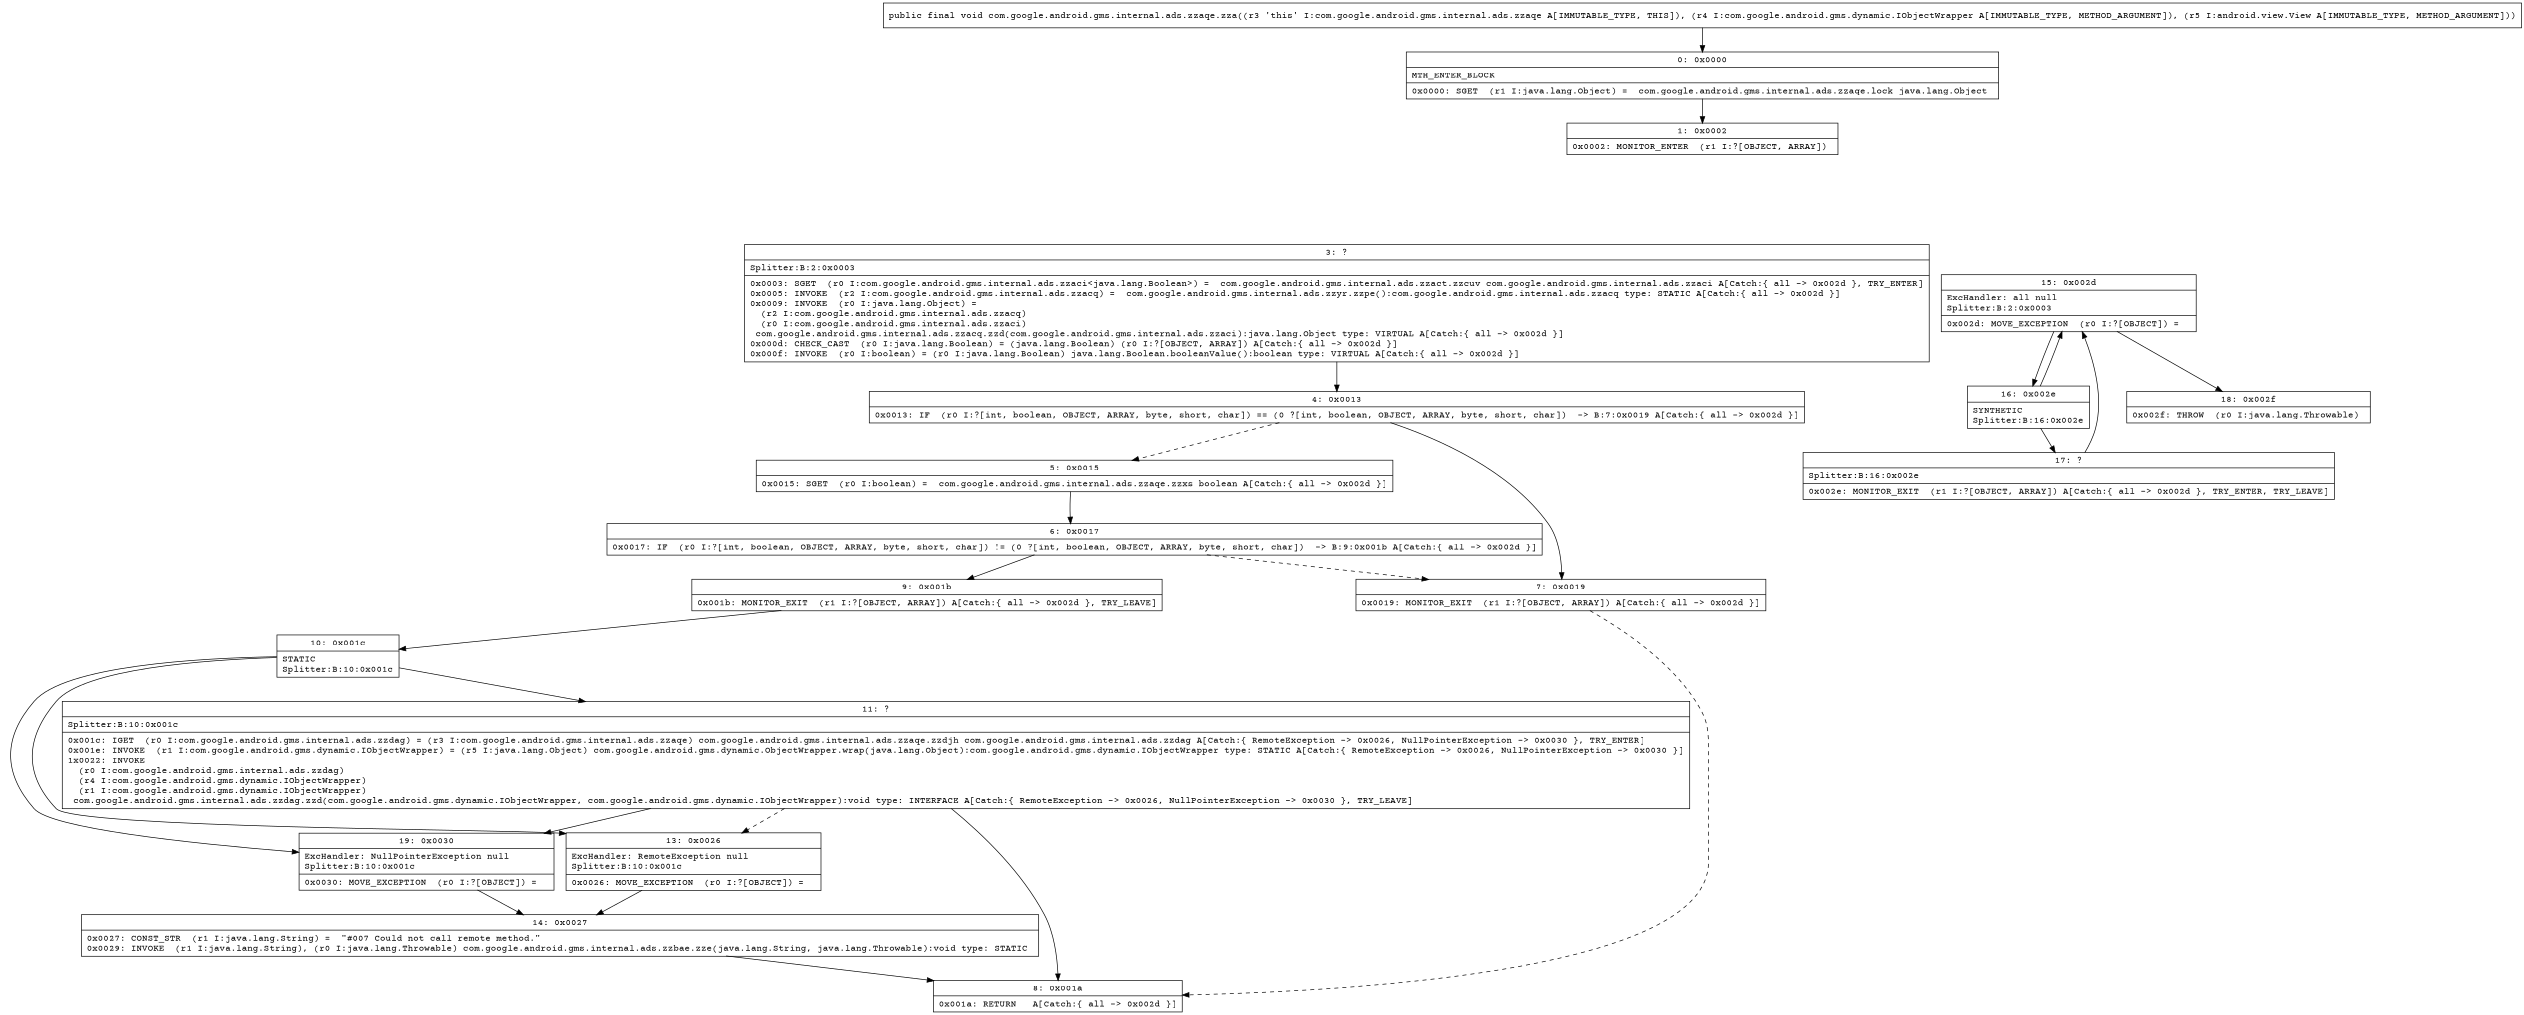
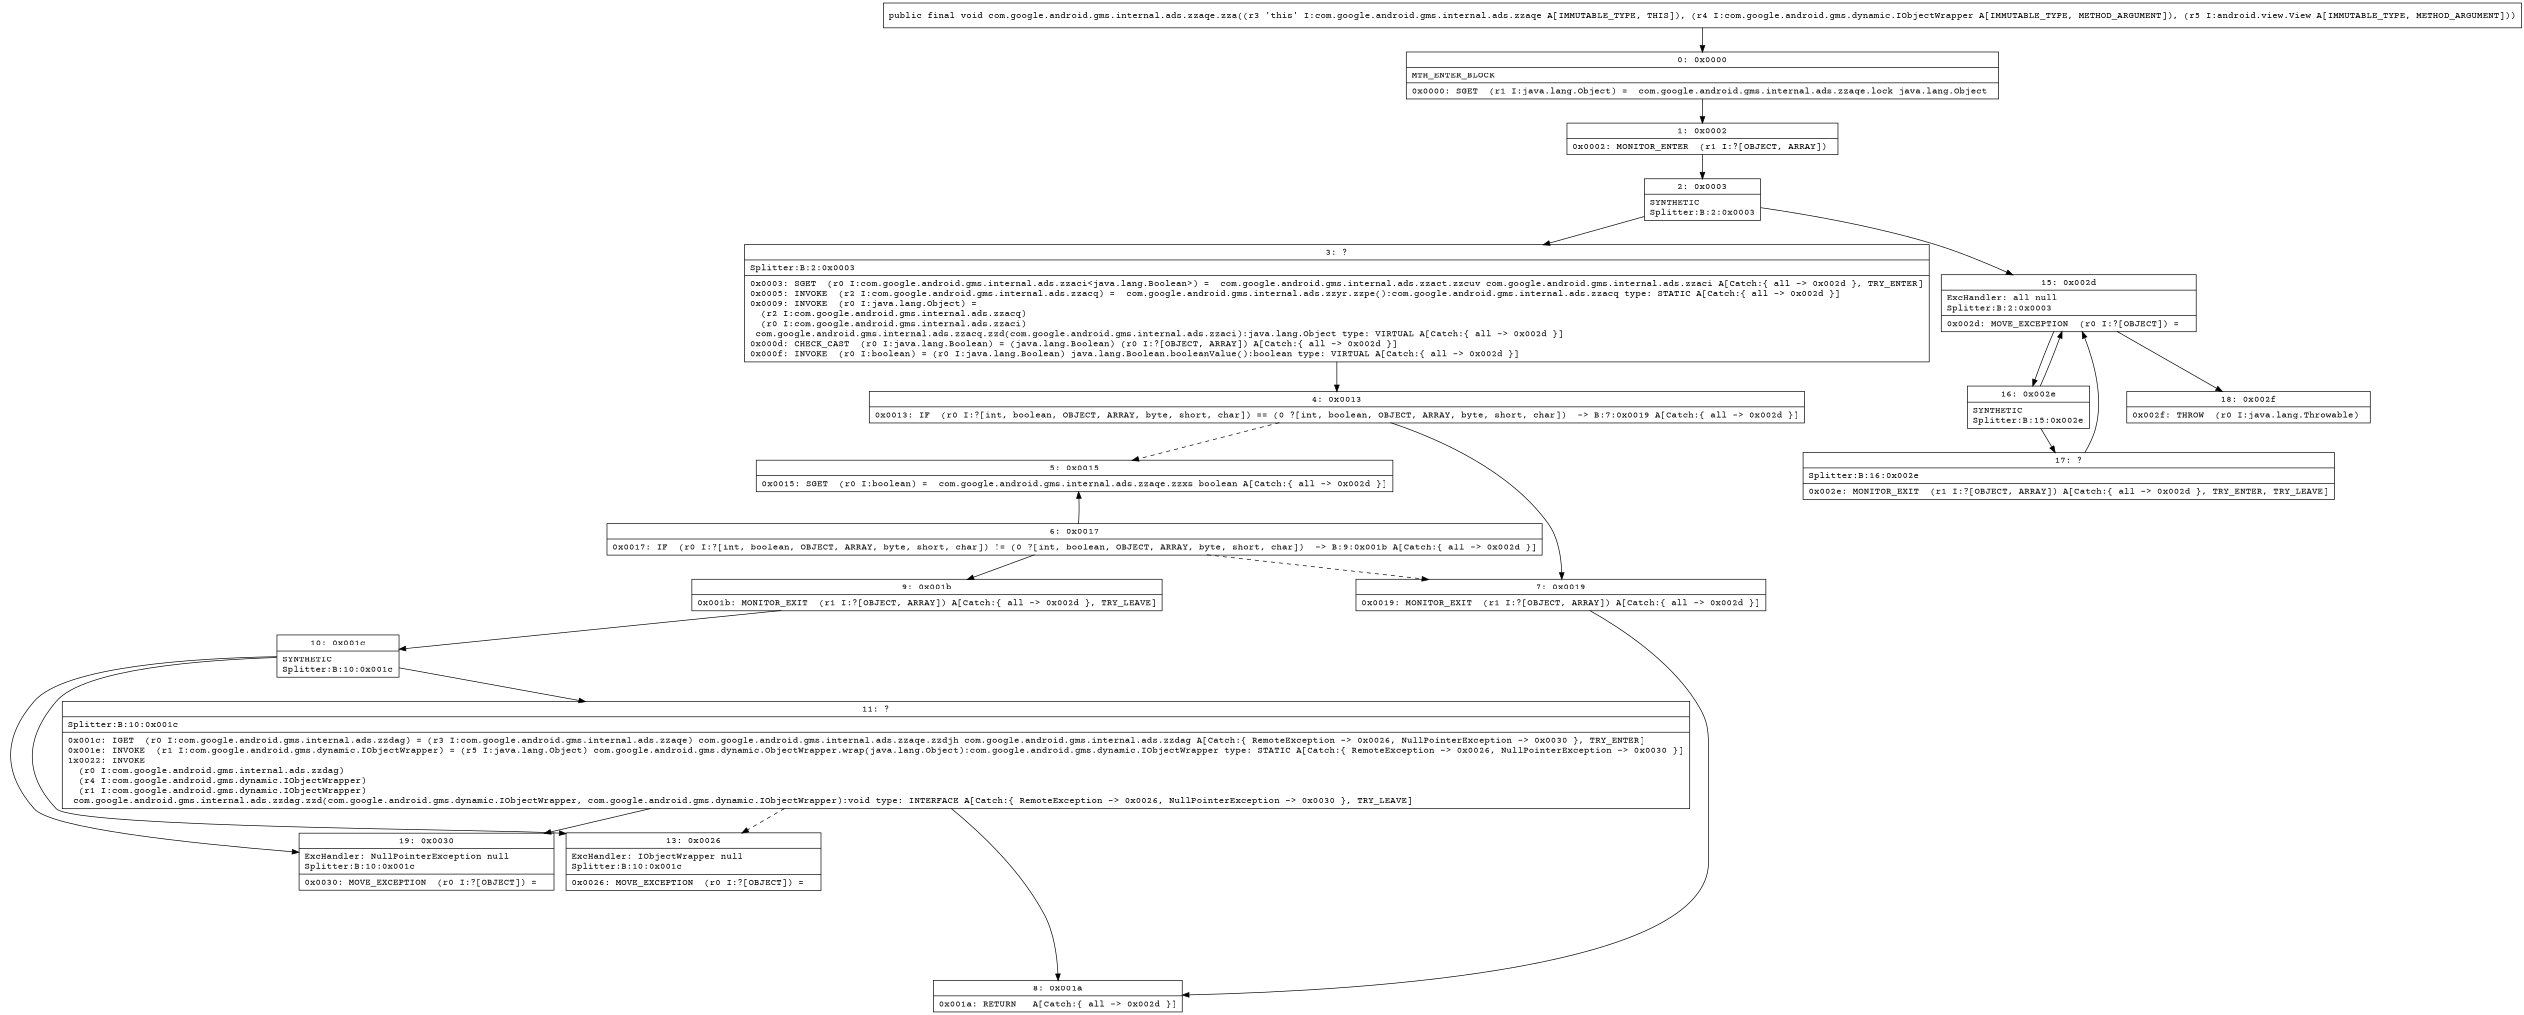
none -> (1702, 200)
(2028, 420) -> (2028, 420)
(1070, 504) -> (1079, 511)
(299, 659) -> (307, 659)
(660, 856) -> (657, 856)
(560, 935) -> none
(1616, 941) -> (1616, 941)
